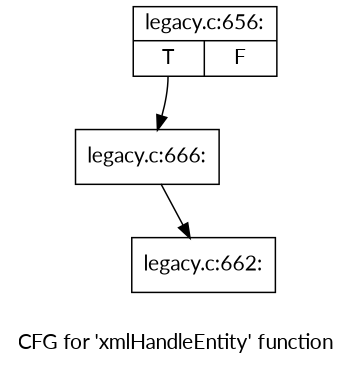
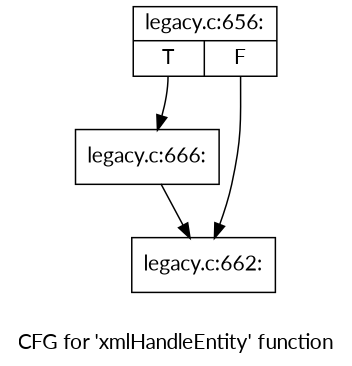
none -> (238, 151)
